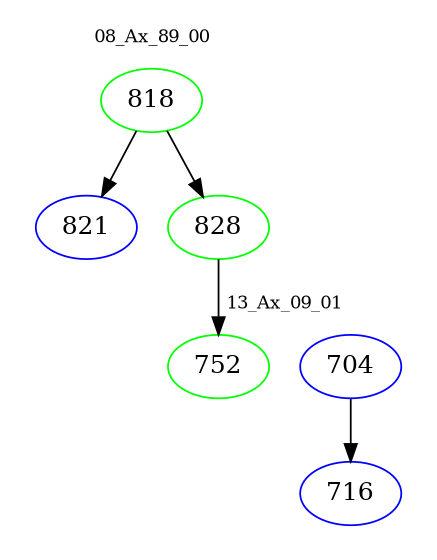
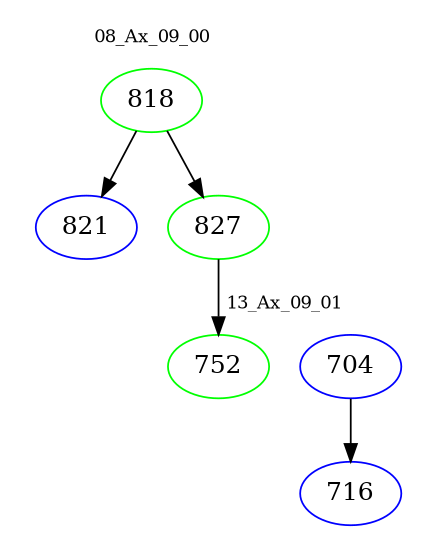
(152, 38) -> (152, 38)
(219, 227) -> (219, 227)
